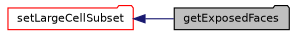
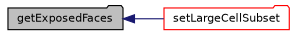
(160, 19) -> (149, 19)
